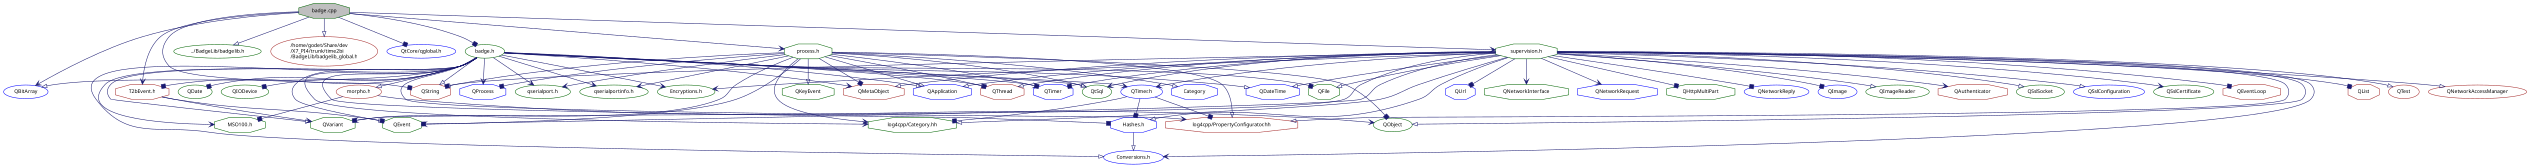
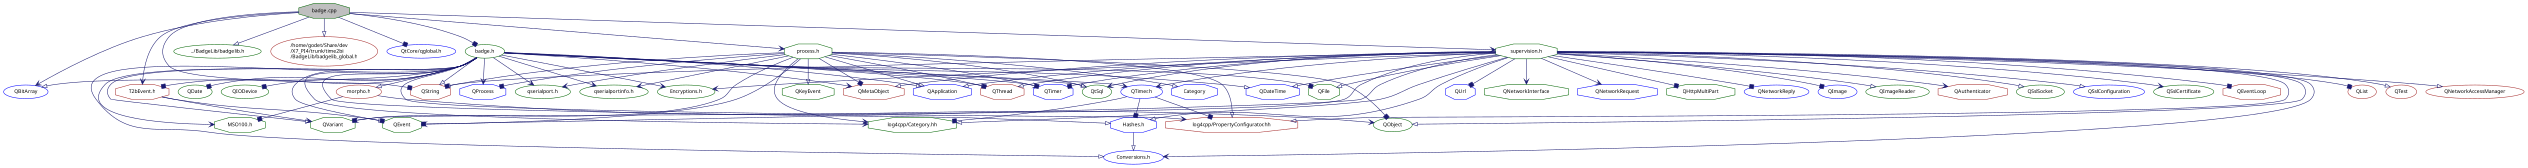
(2364, 92) -> (2362, 92)
(439, 107) -> (439, 107)
